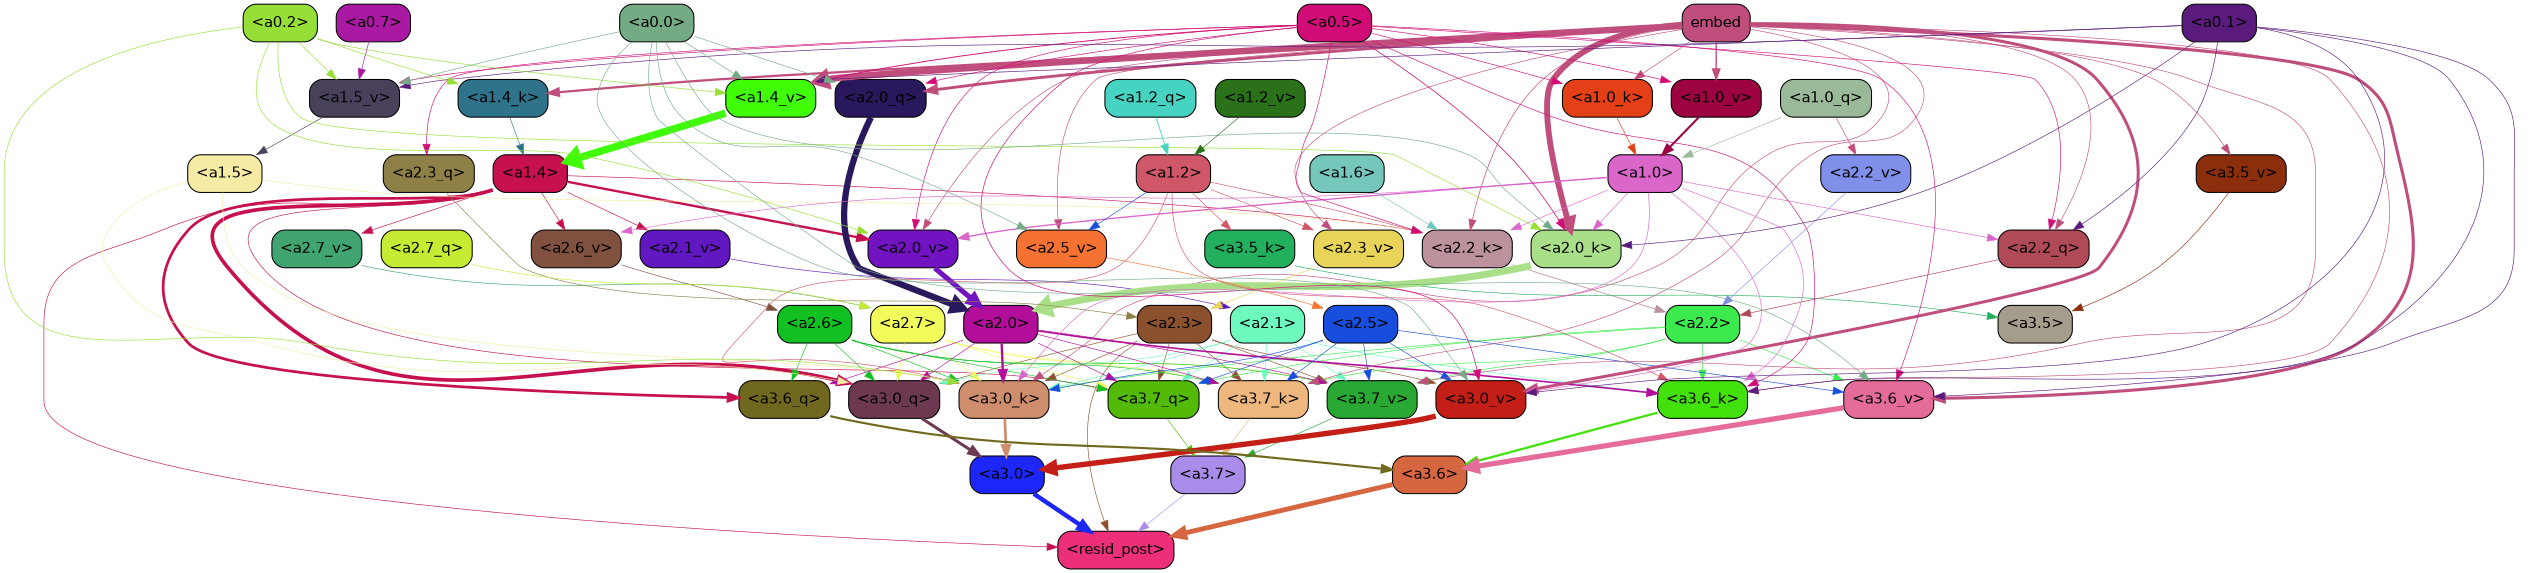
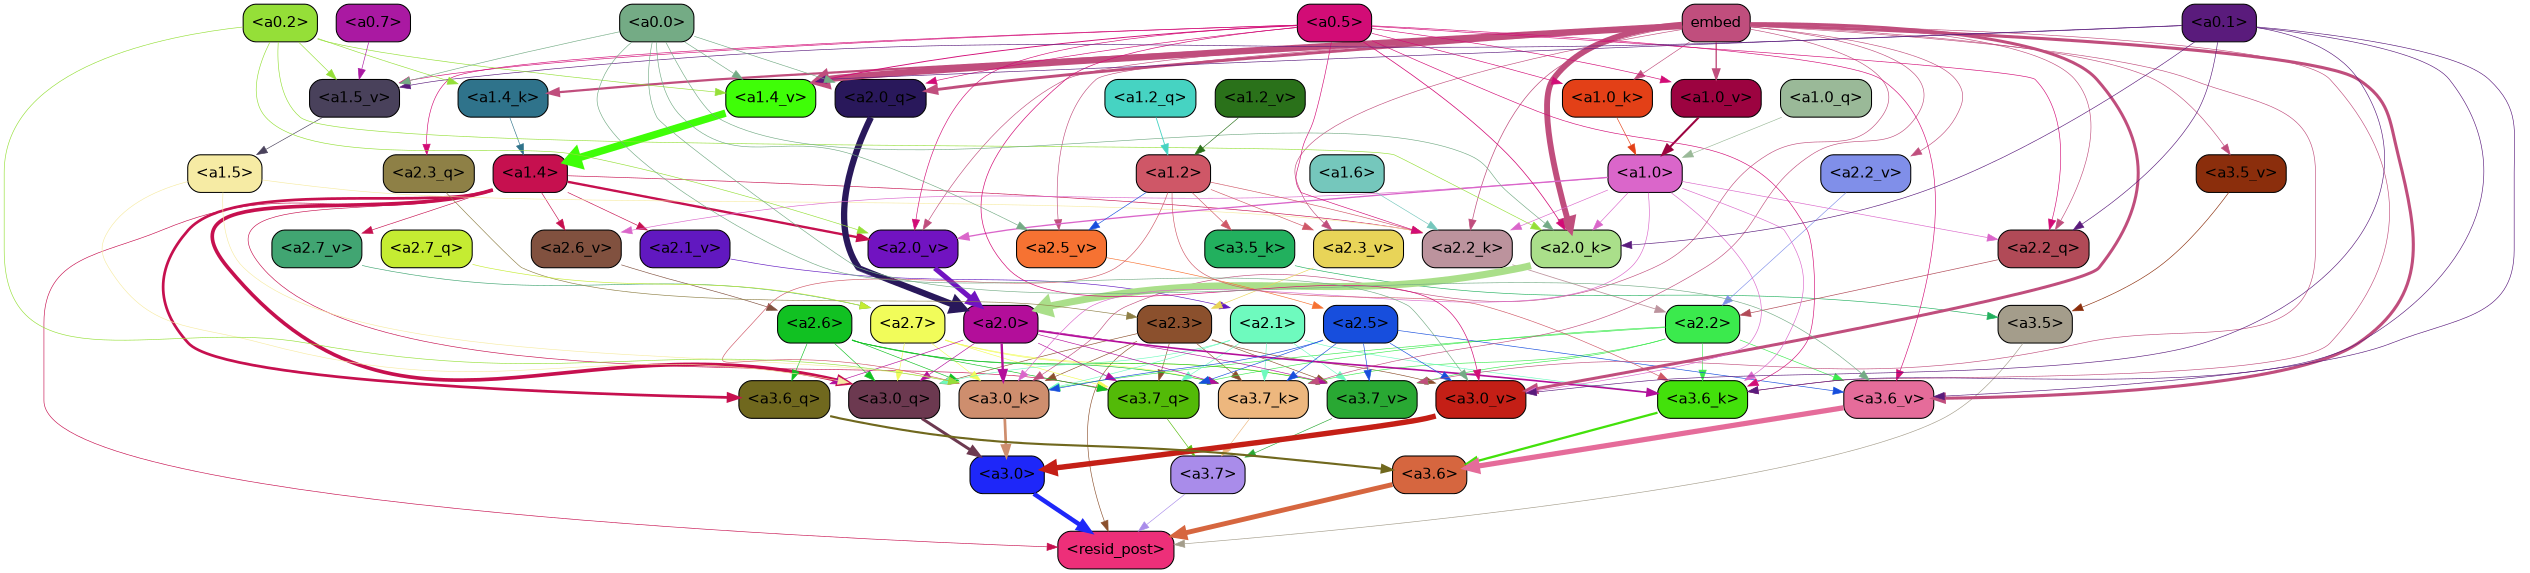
(1843, 131) -> (1901, 52)
none -> (1623, 495)
